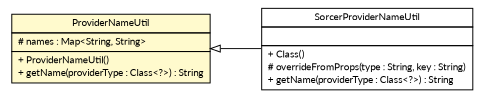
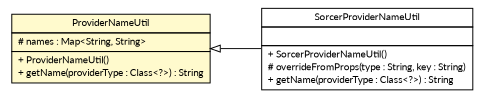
(287, 54) -> (328, 54)
